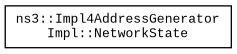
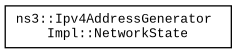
(118, 27) -> (118, 27)
